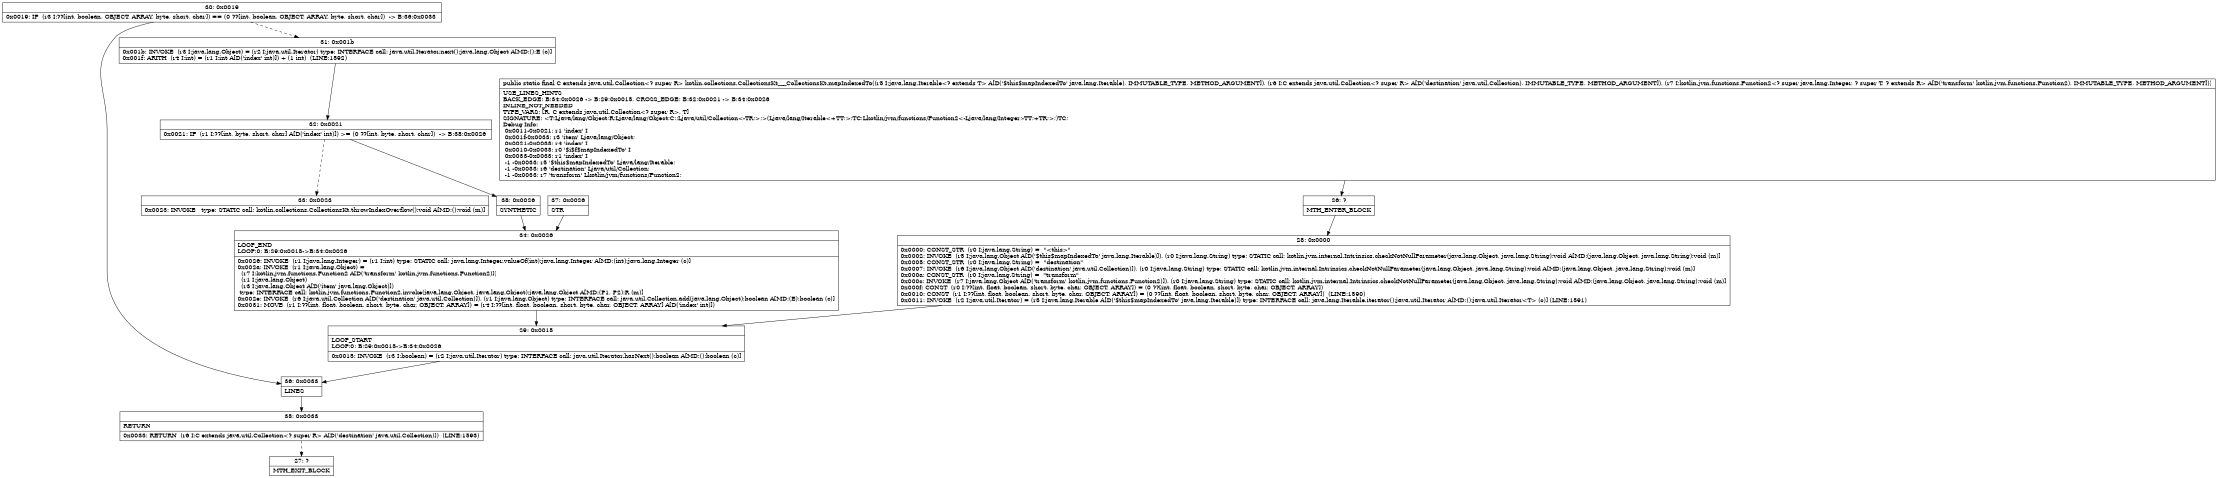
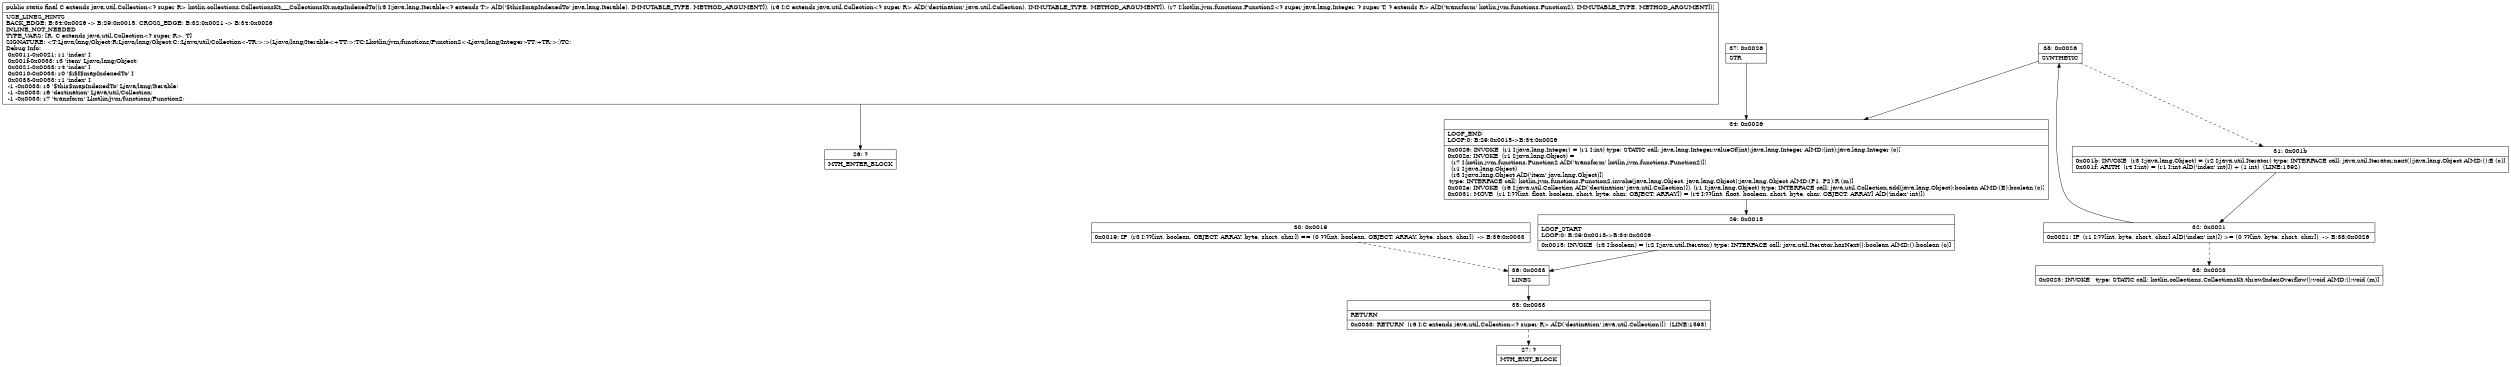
(273, 29) -> (2170, 104)
(107, 241) -> (1431, 256)
(1314, 271) -> none
